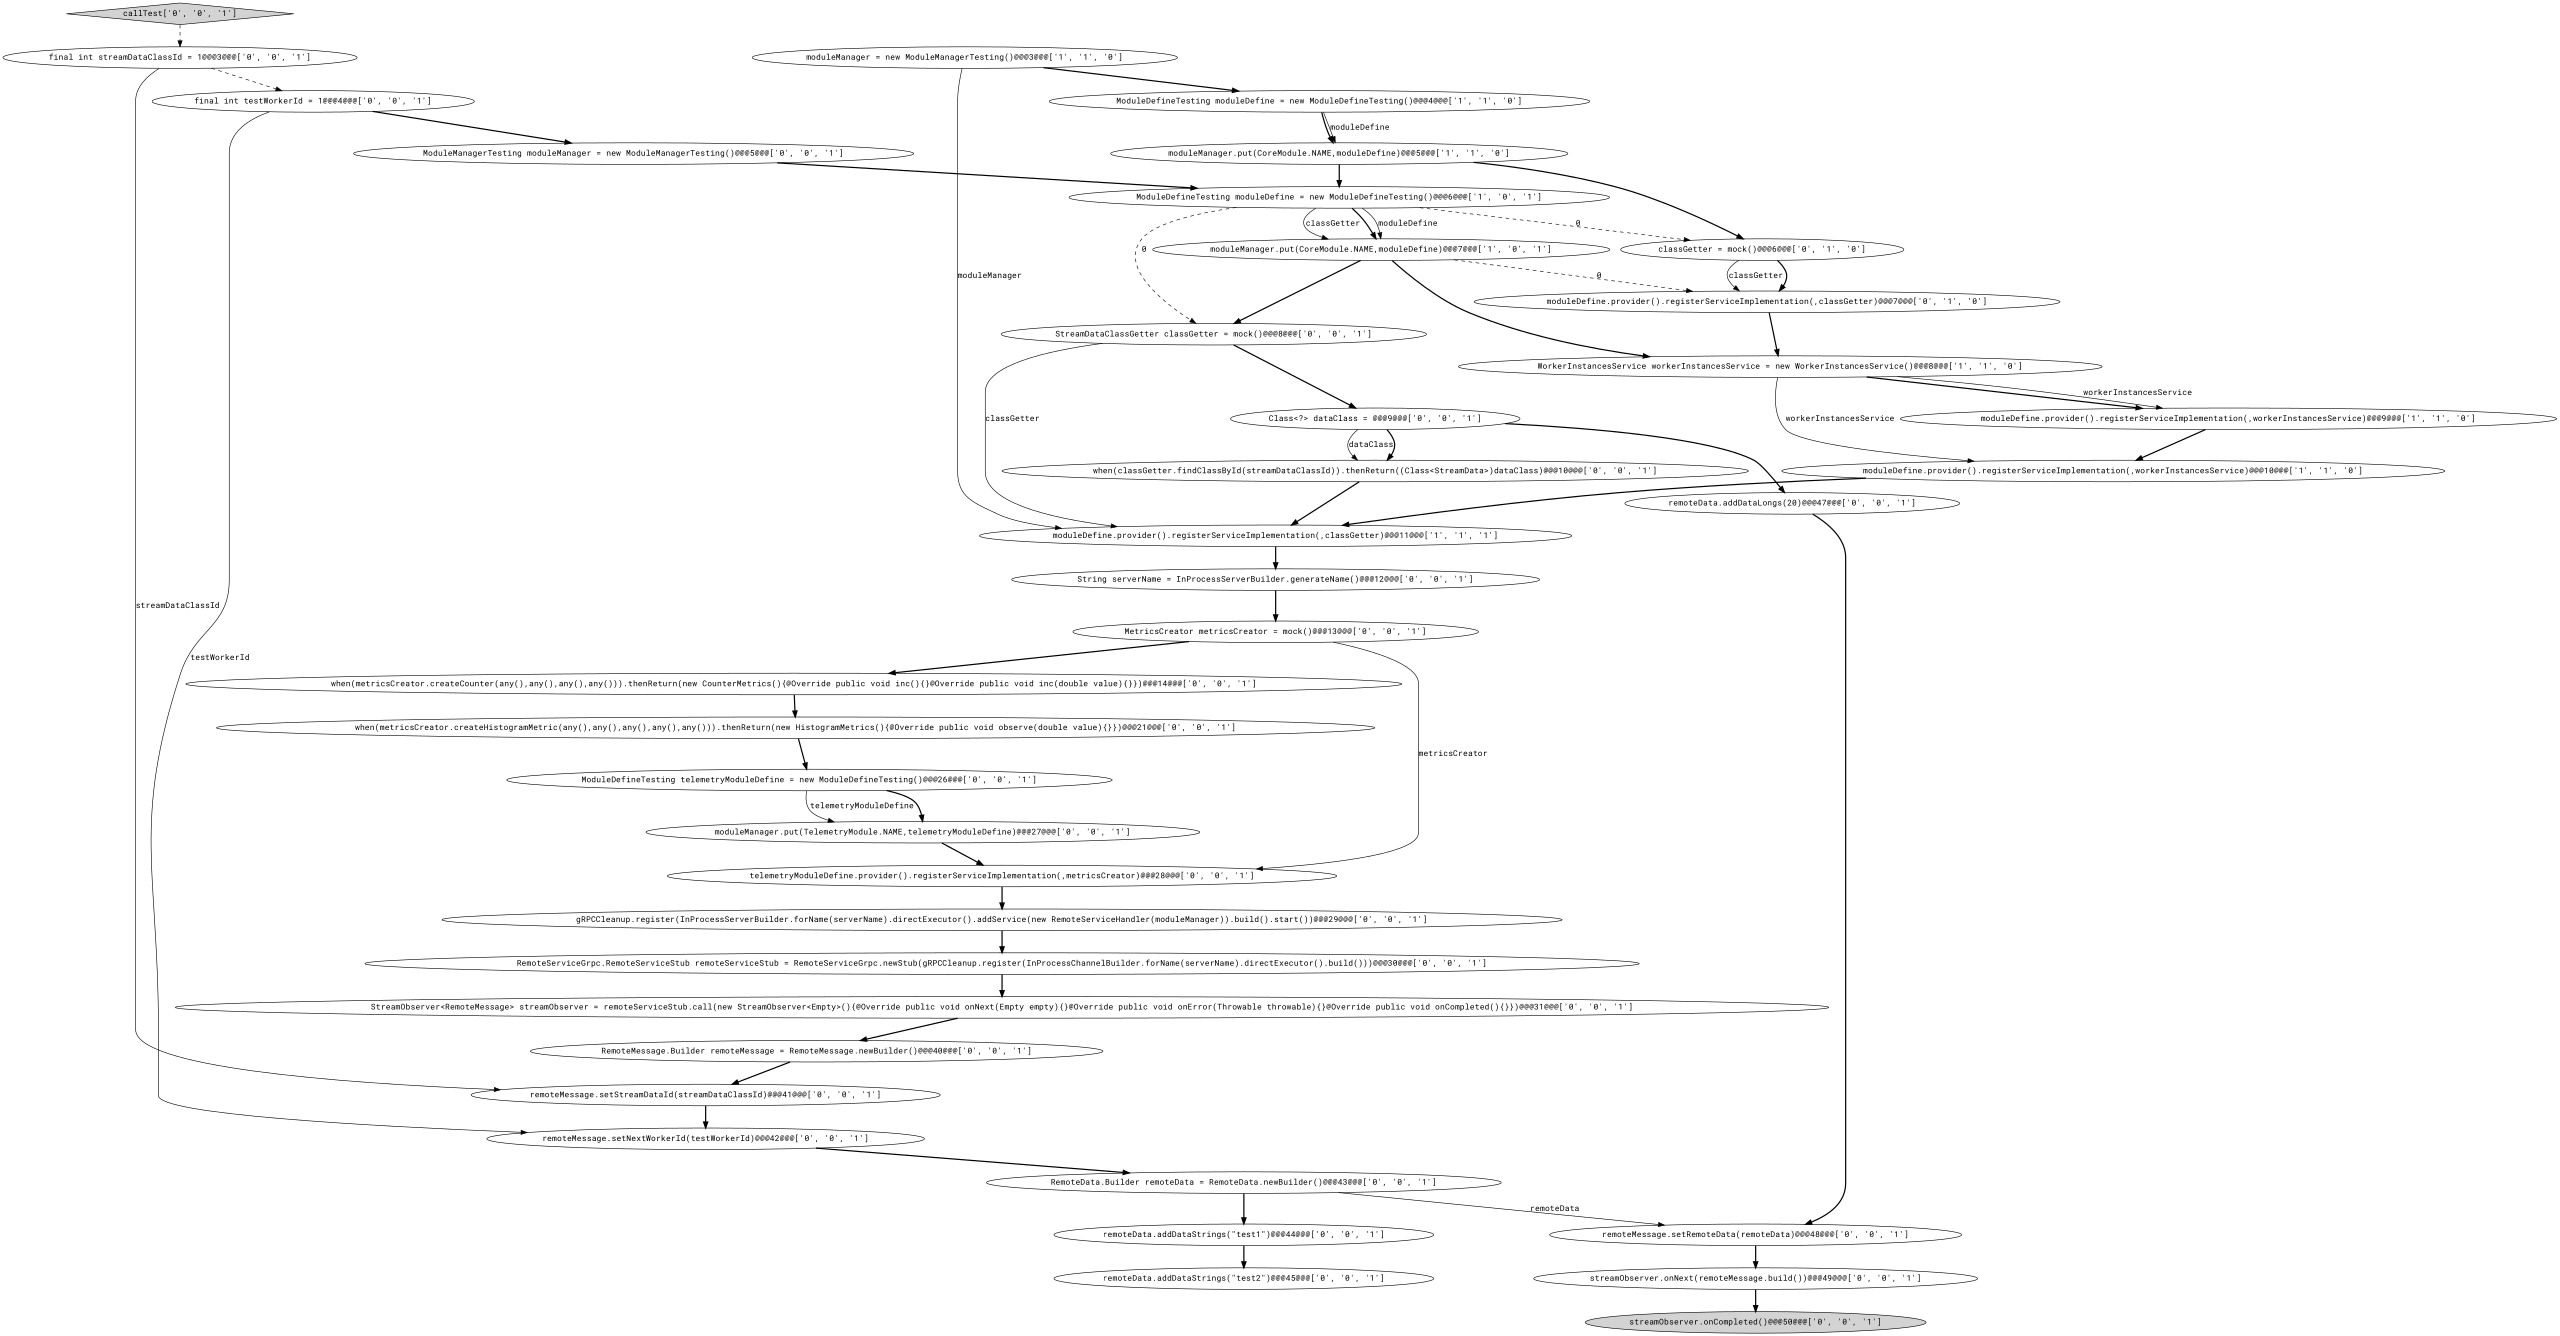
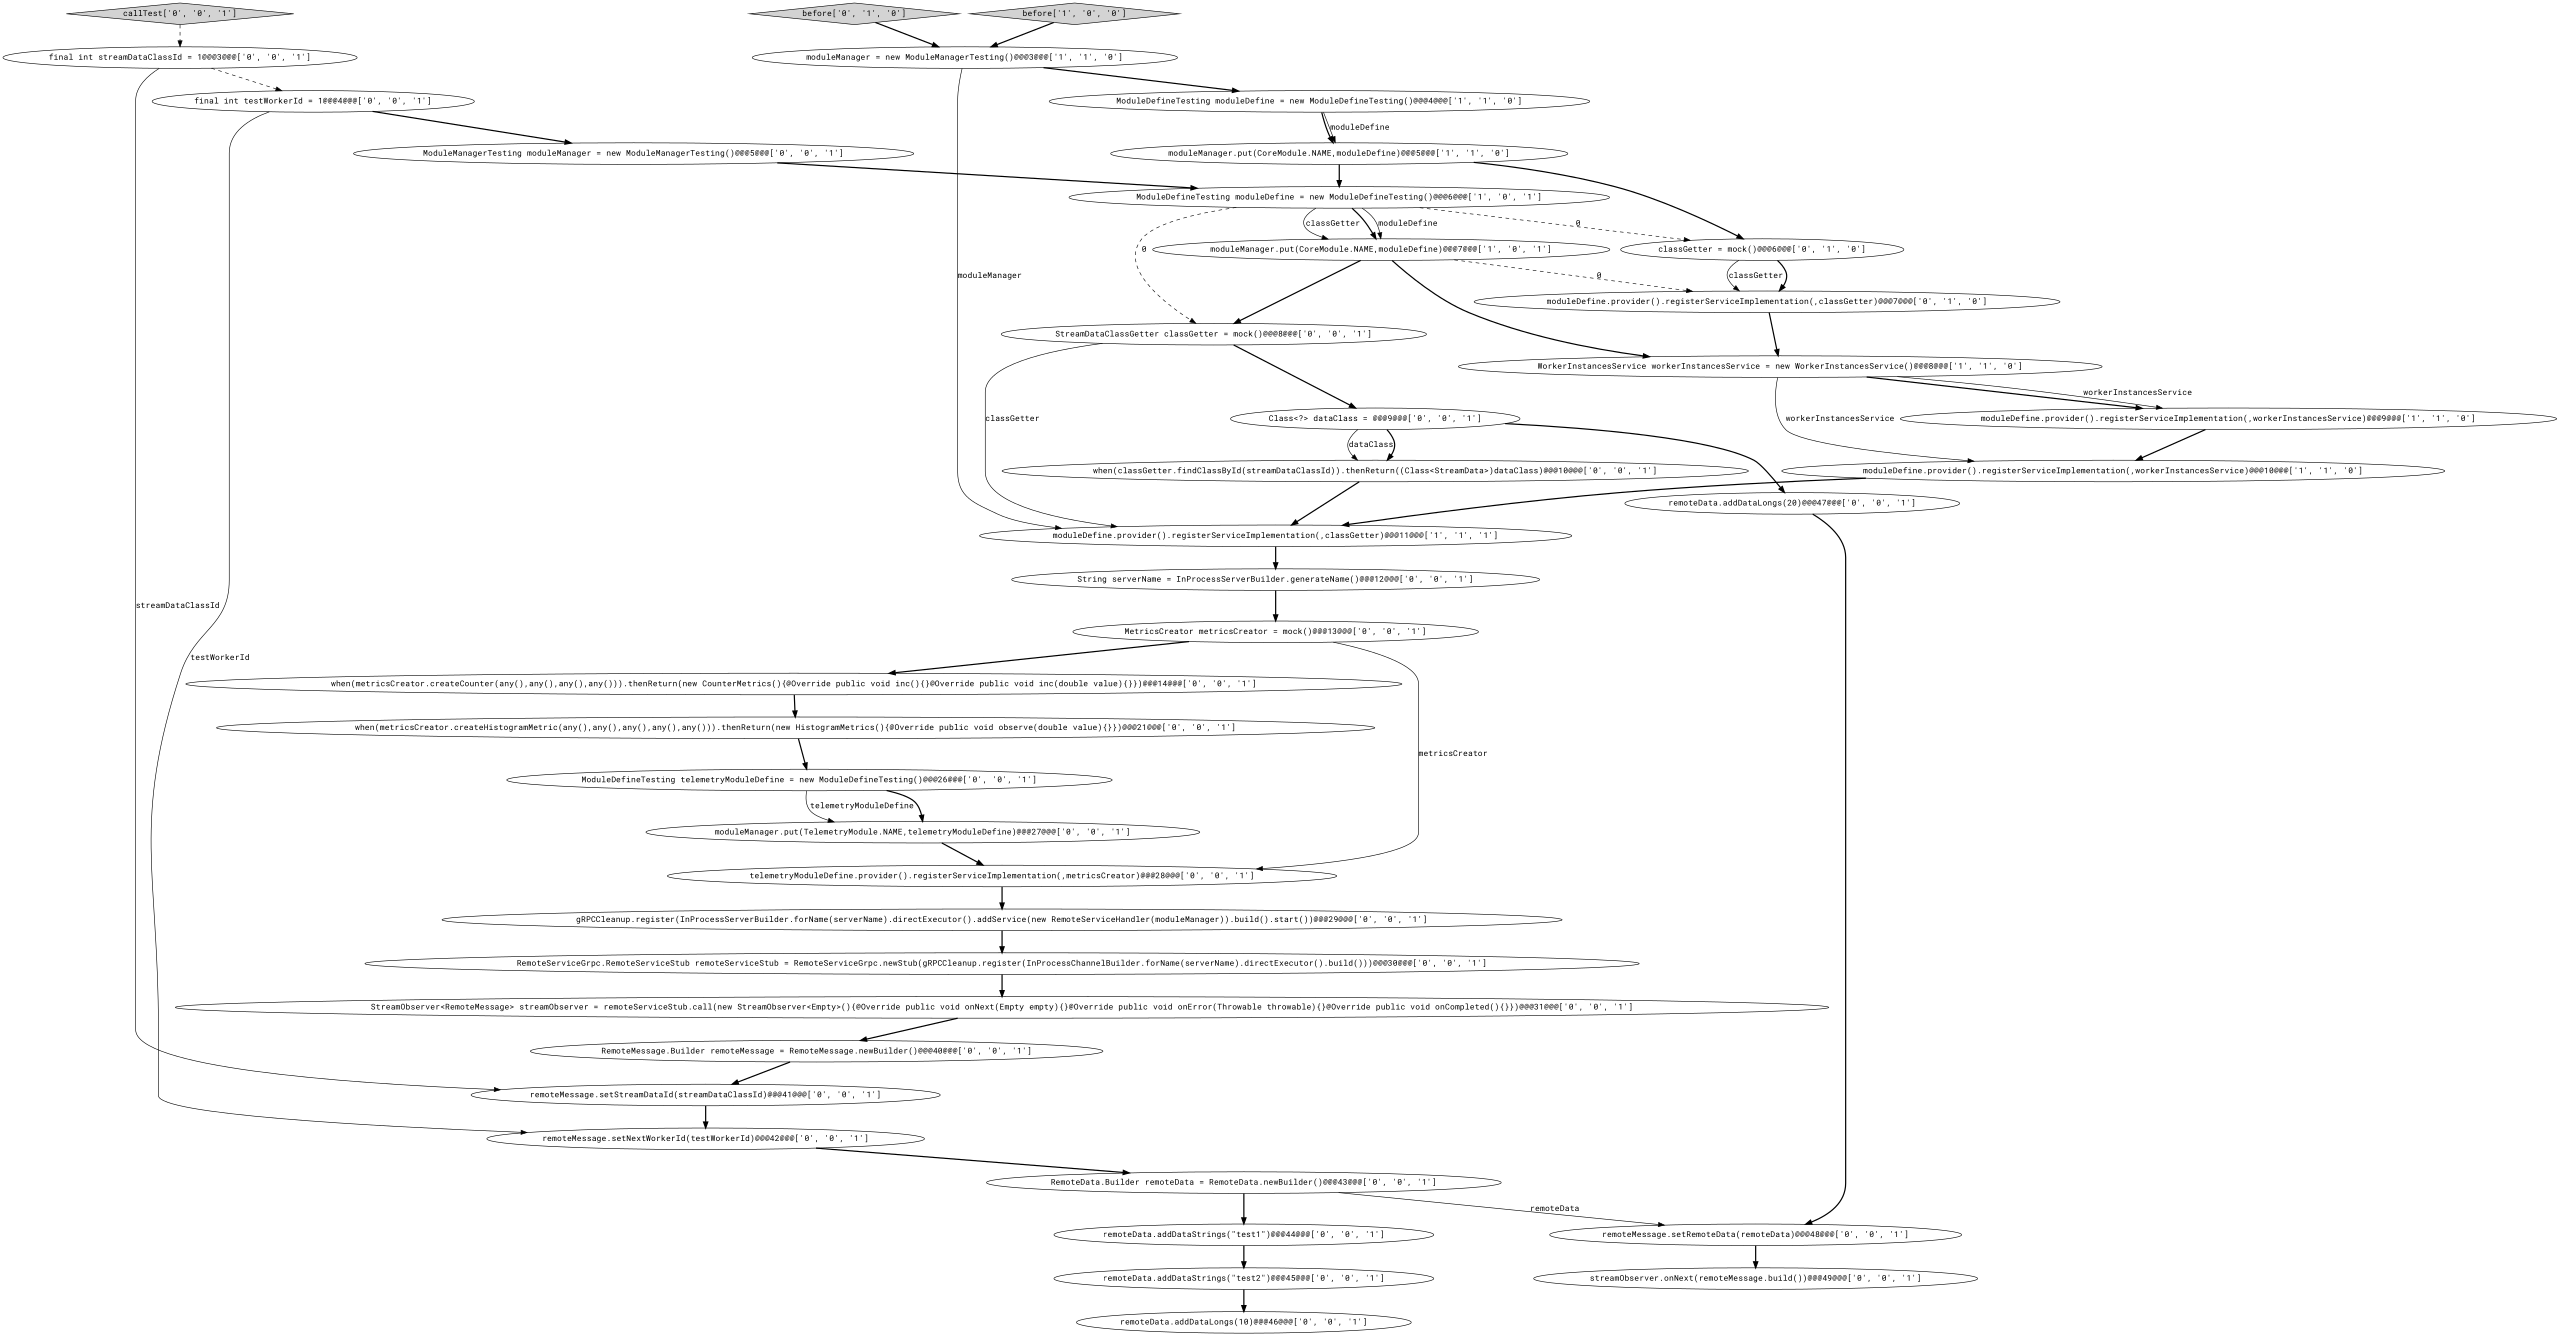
none -> (854, 14)
none -> (1075, 14)
none -> (1244, 1322)
(1756, 1322) -> none
